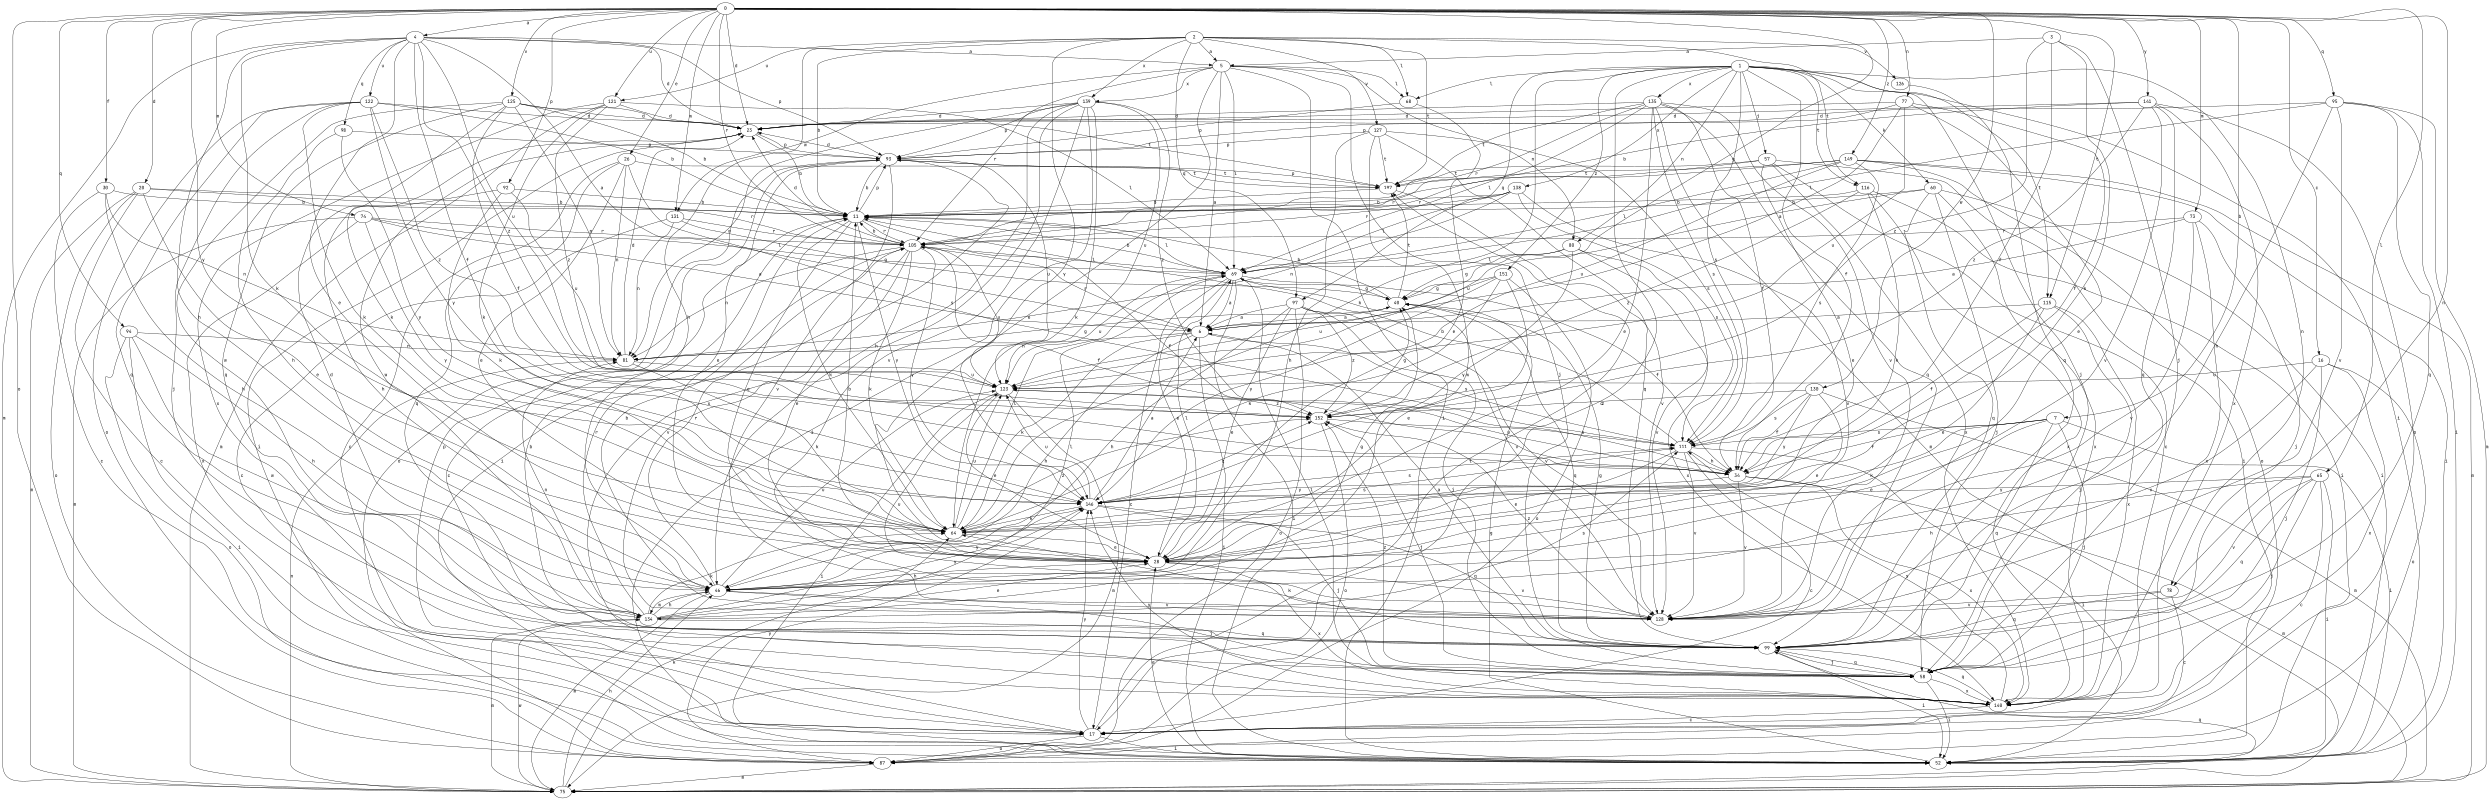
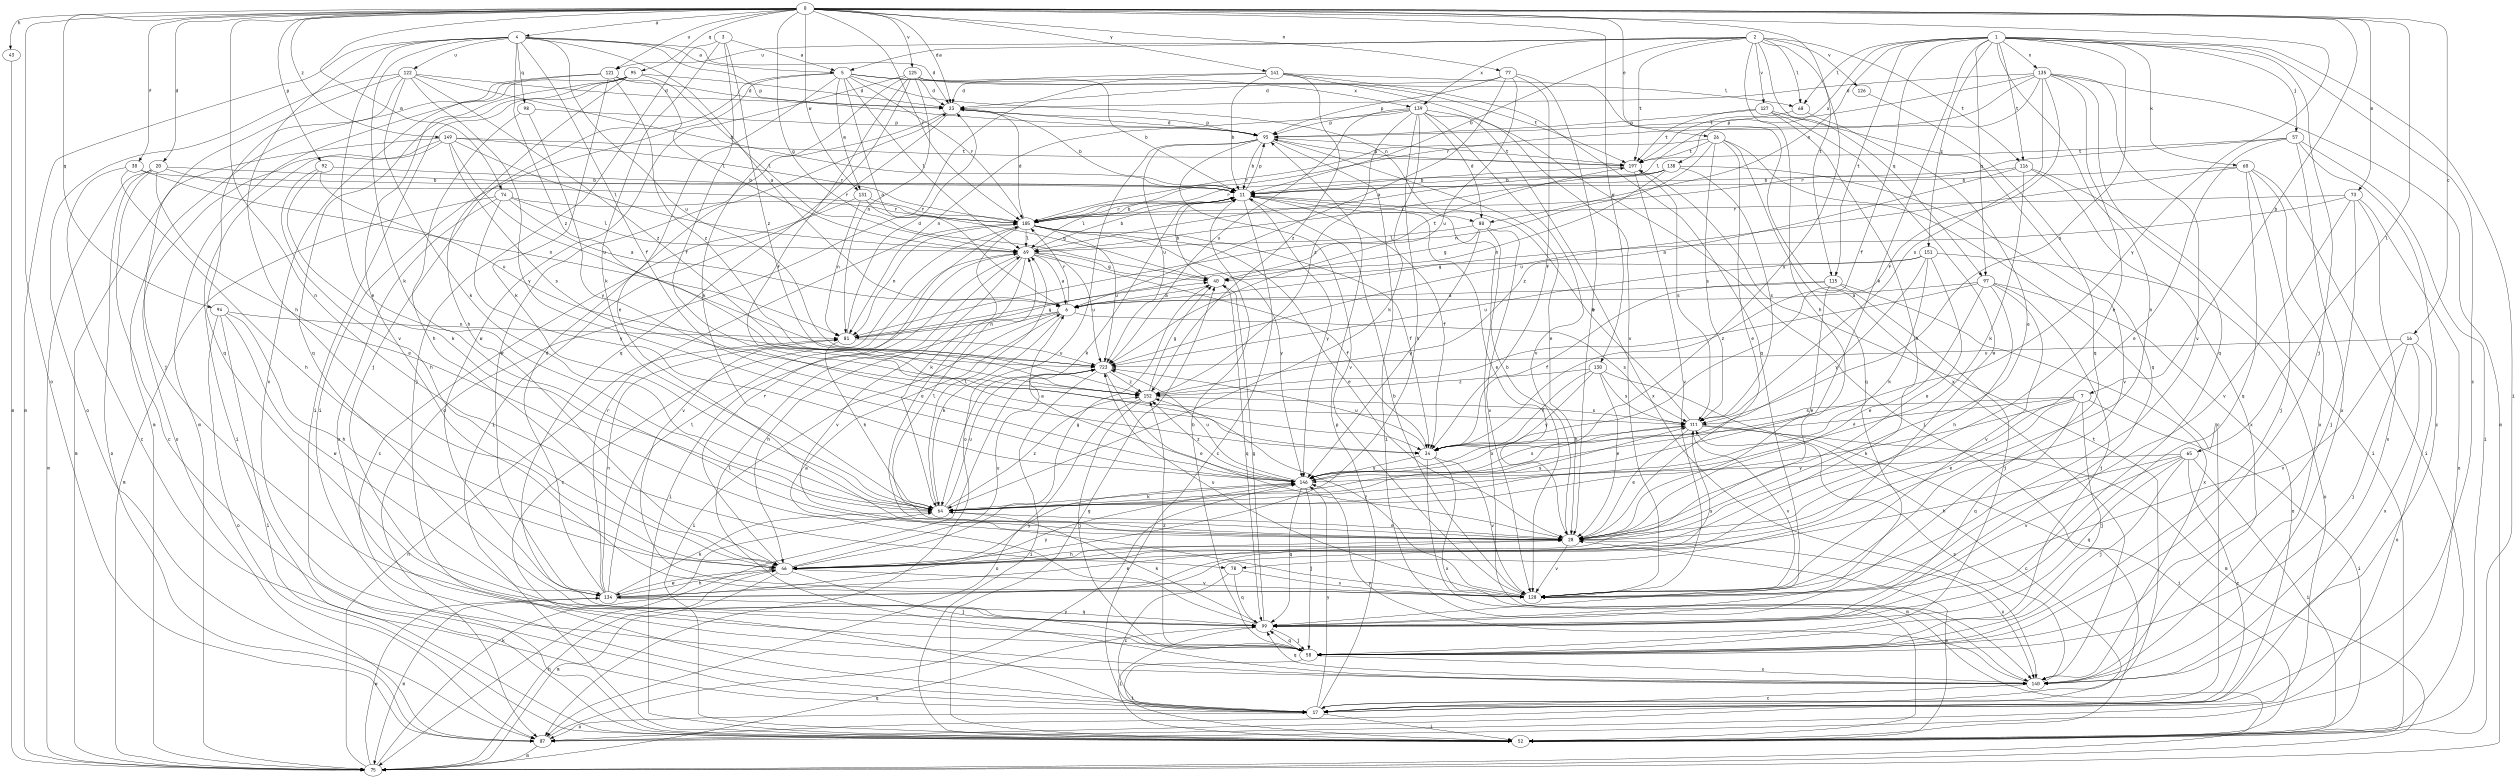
none -> (12, 55)
(920, 115) -> (1461, 156)
none -> (1386, 149)
(1652, 220) -> (1677, 286)
(1004, 389) -> (1103, 368)
(2176, 391) -> (578, 616)
none -> (1735, 728)
